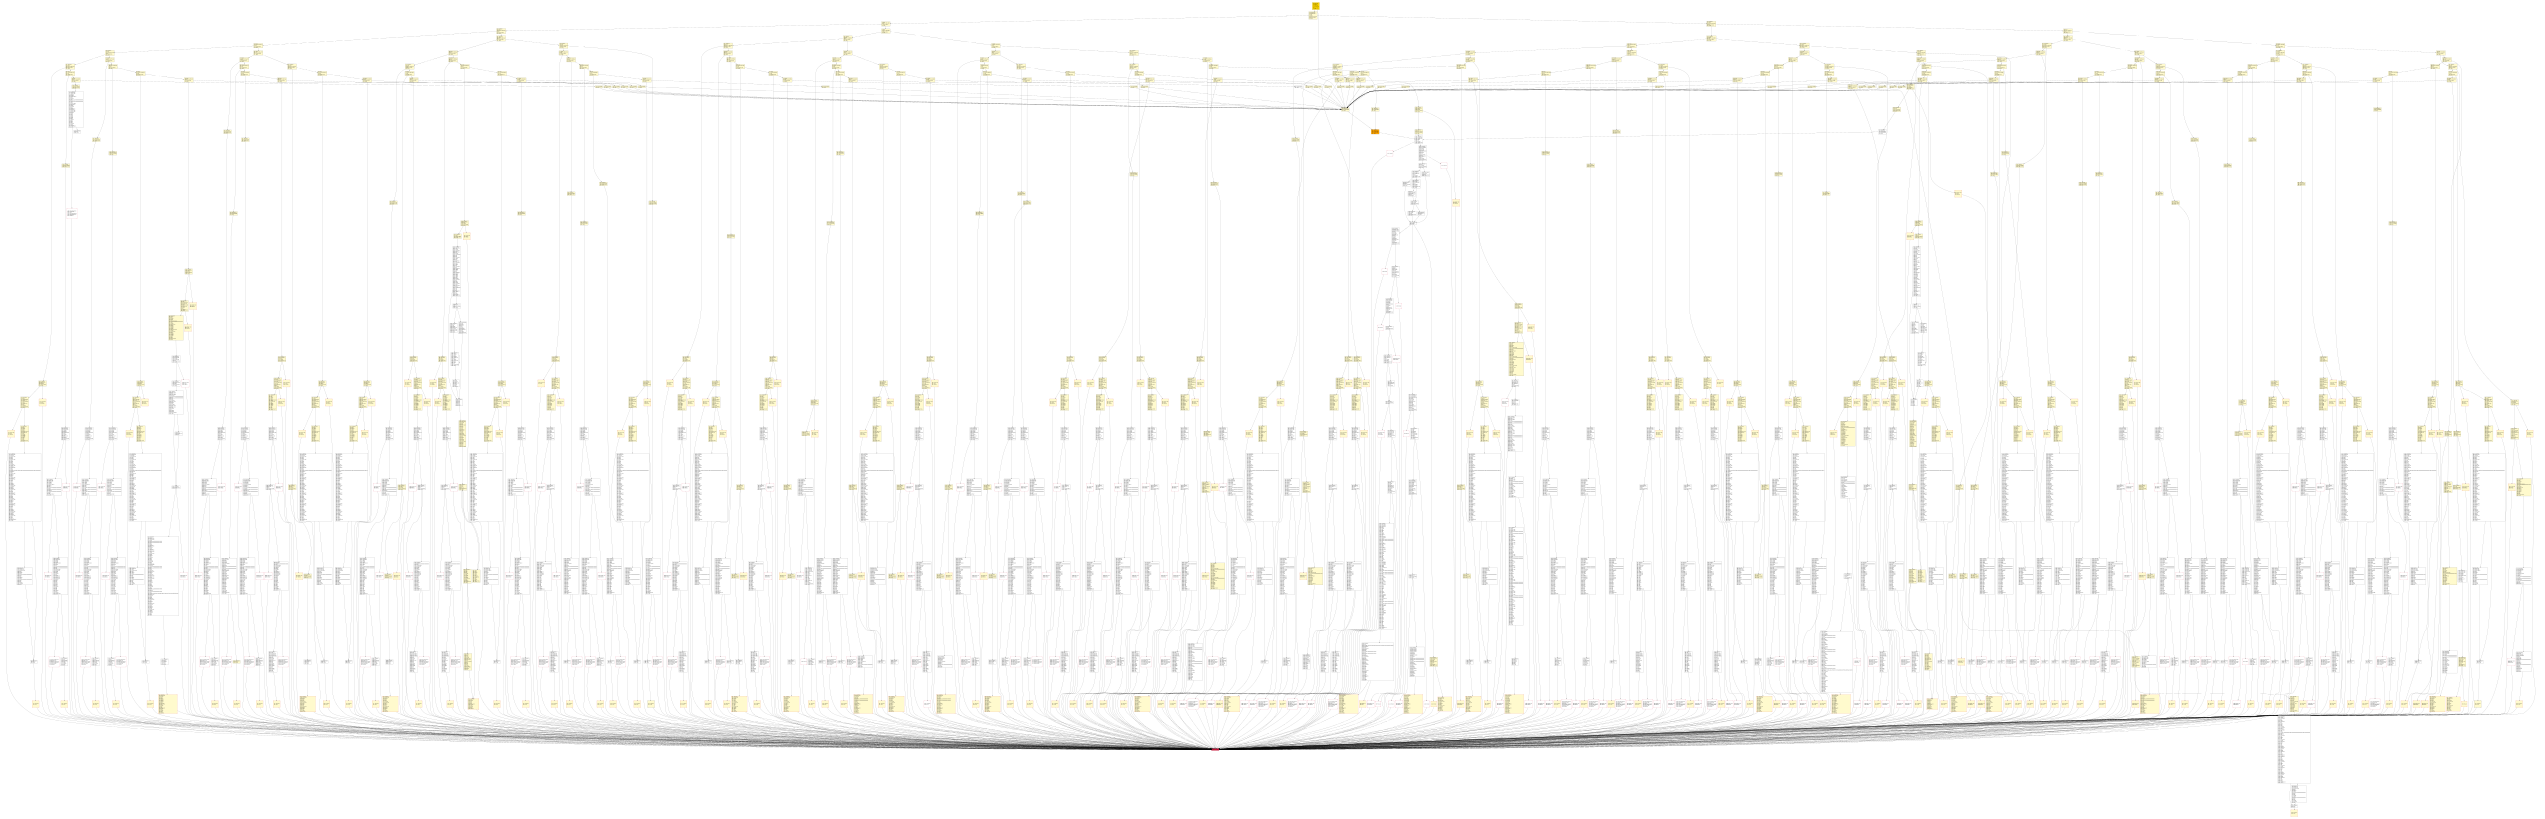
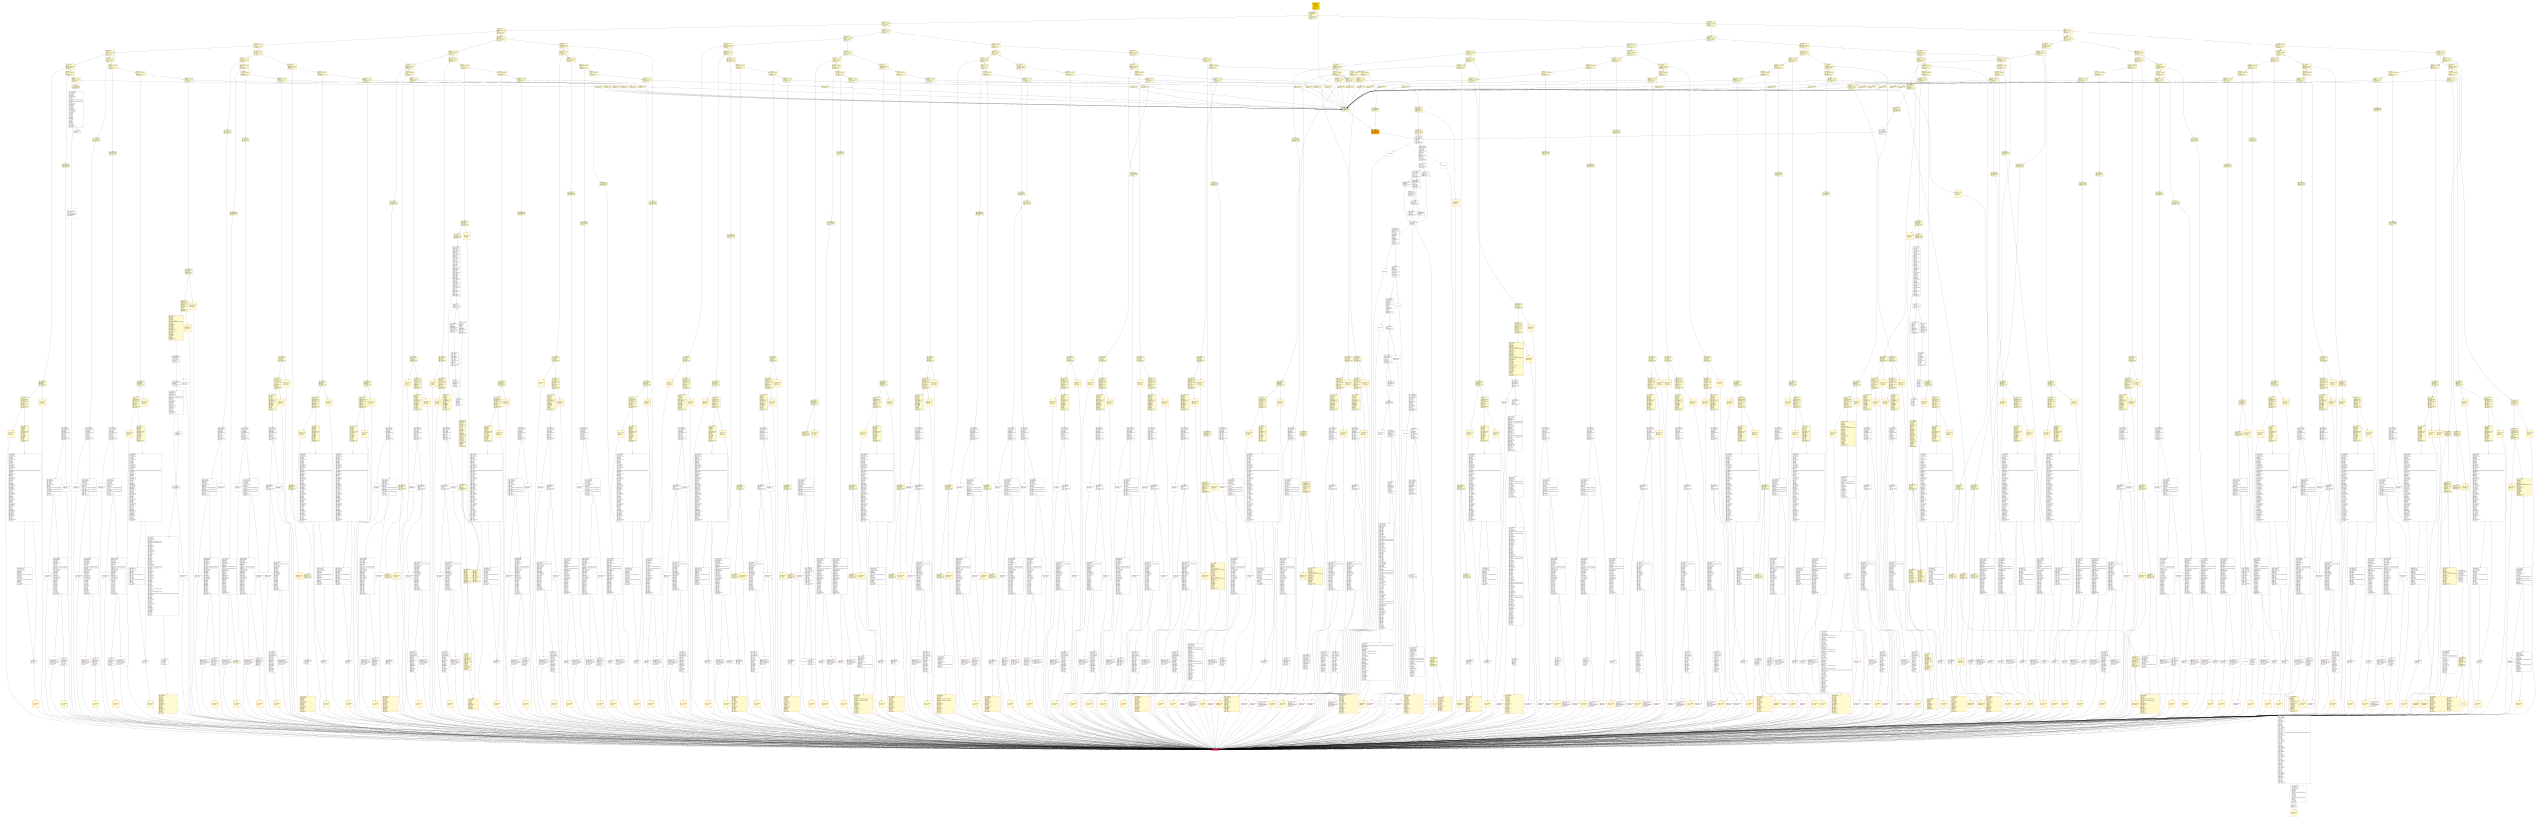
(1298, 87) -> (1298, 87)
(927, 704) -> (927, 704)
